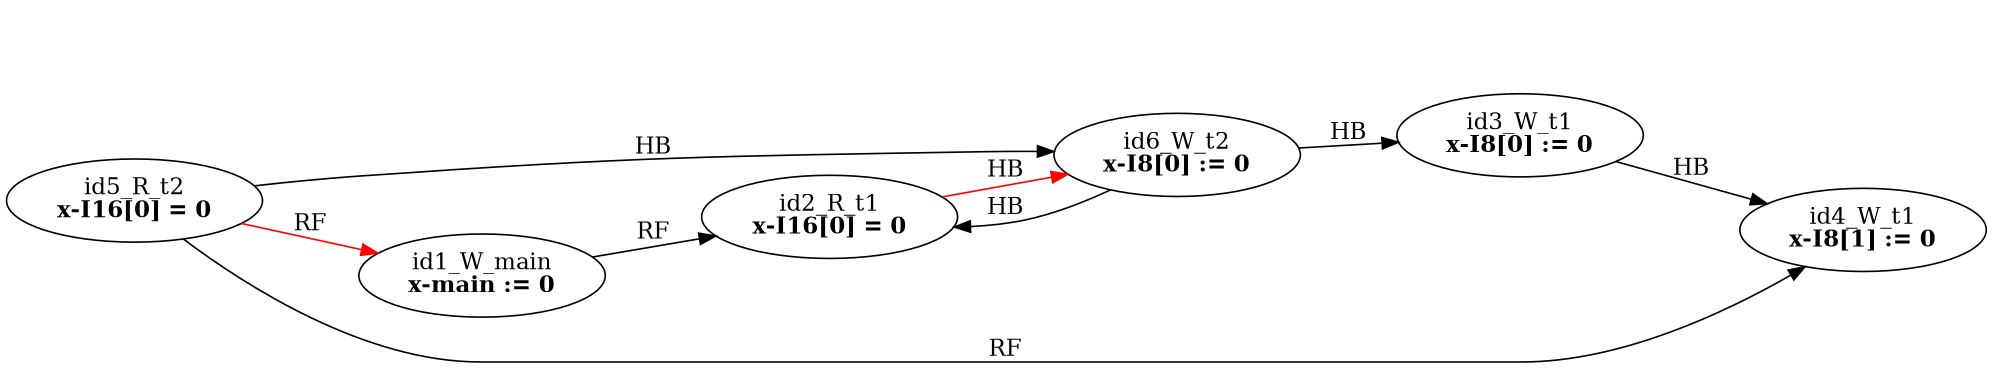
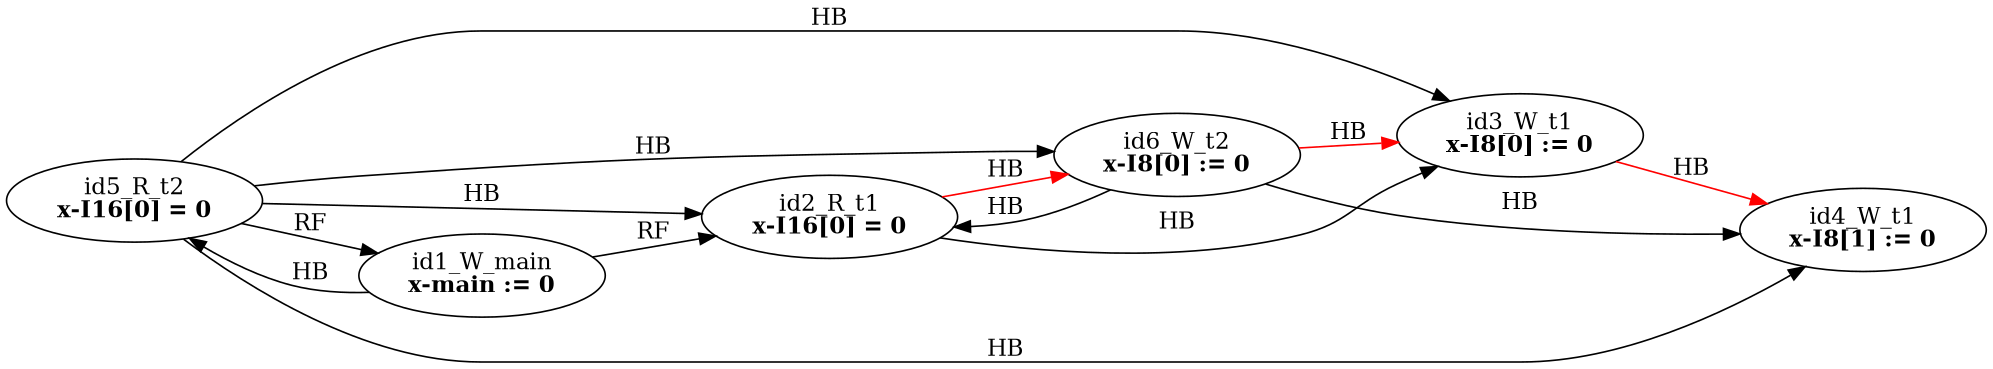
none -> (796, 31)
(1340, 146) -> (1340, 146)
(1684, 180) -> (1684, 180)
none -> (474, 209)
none -> (1493, 226)
(301, 237) -> (301, 237)
none -> (1189, 251)
none -> (283, 283)
(1006, 350) -> (1006, 350)
